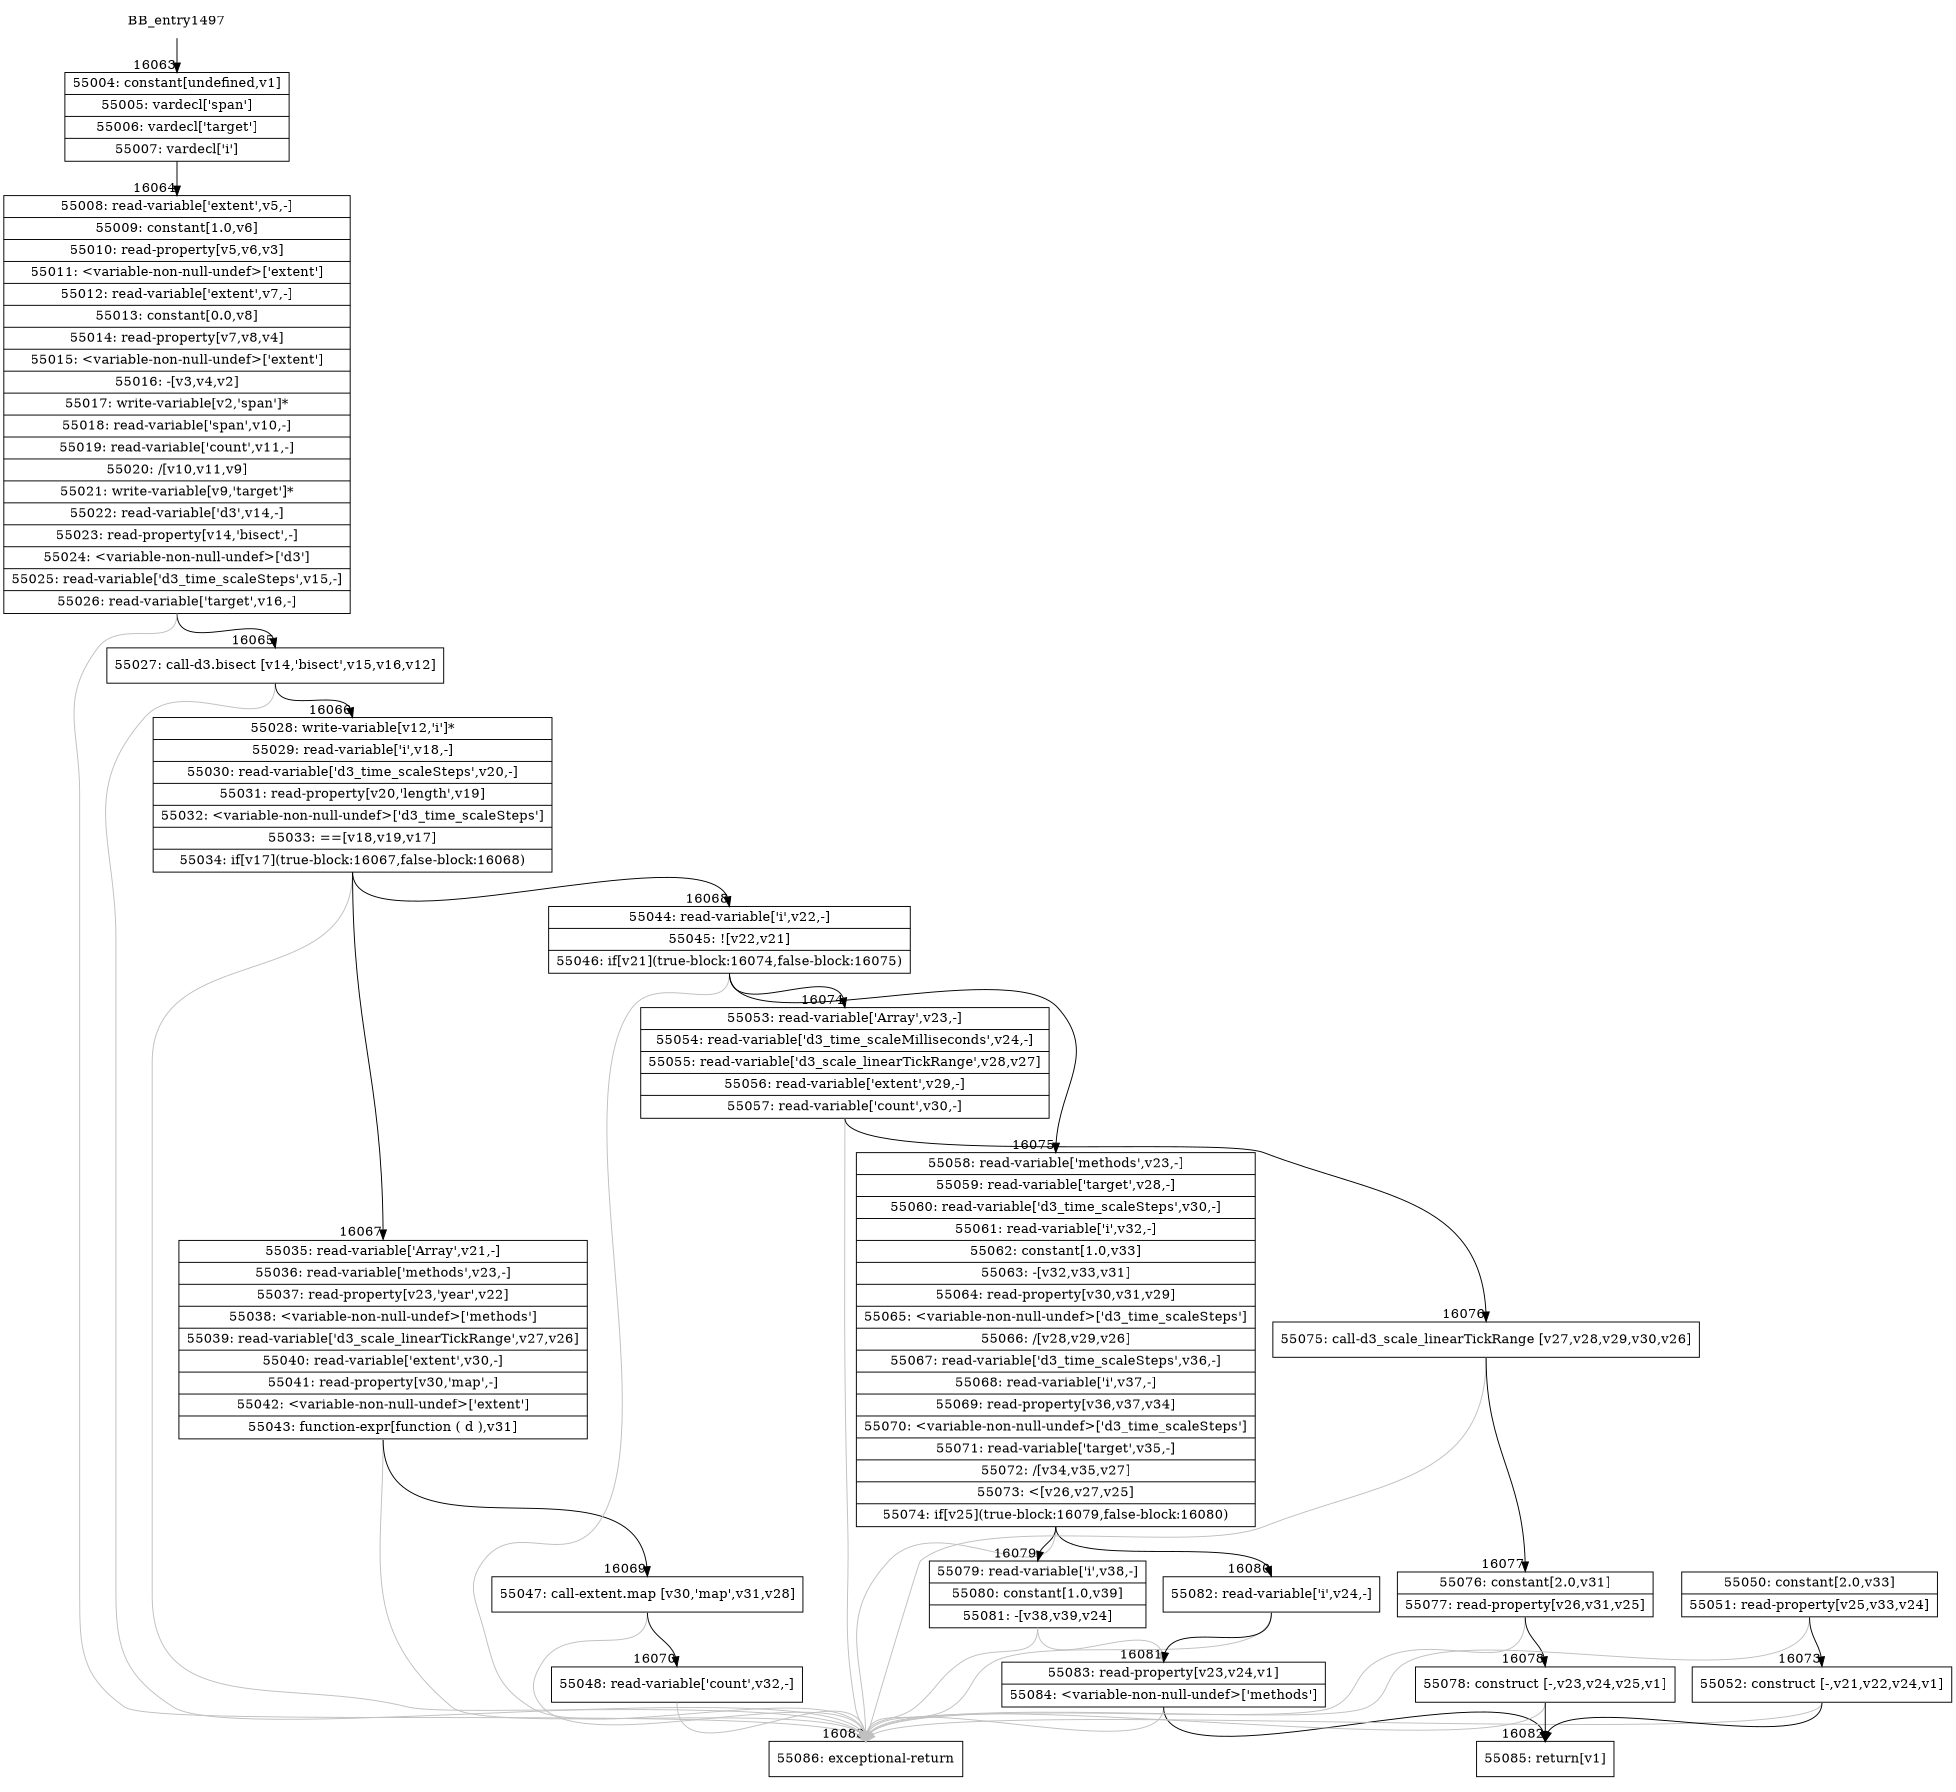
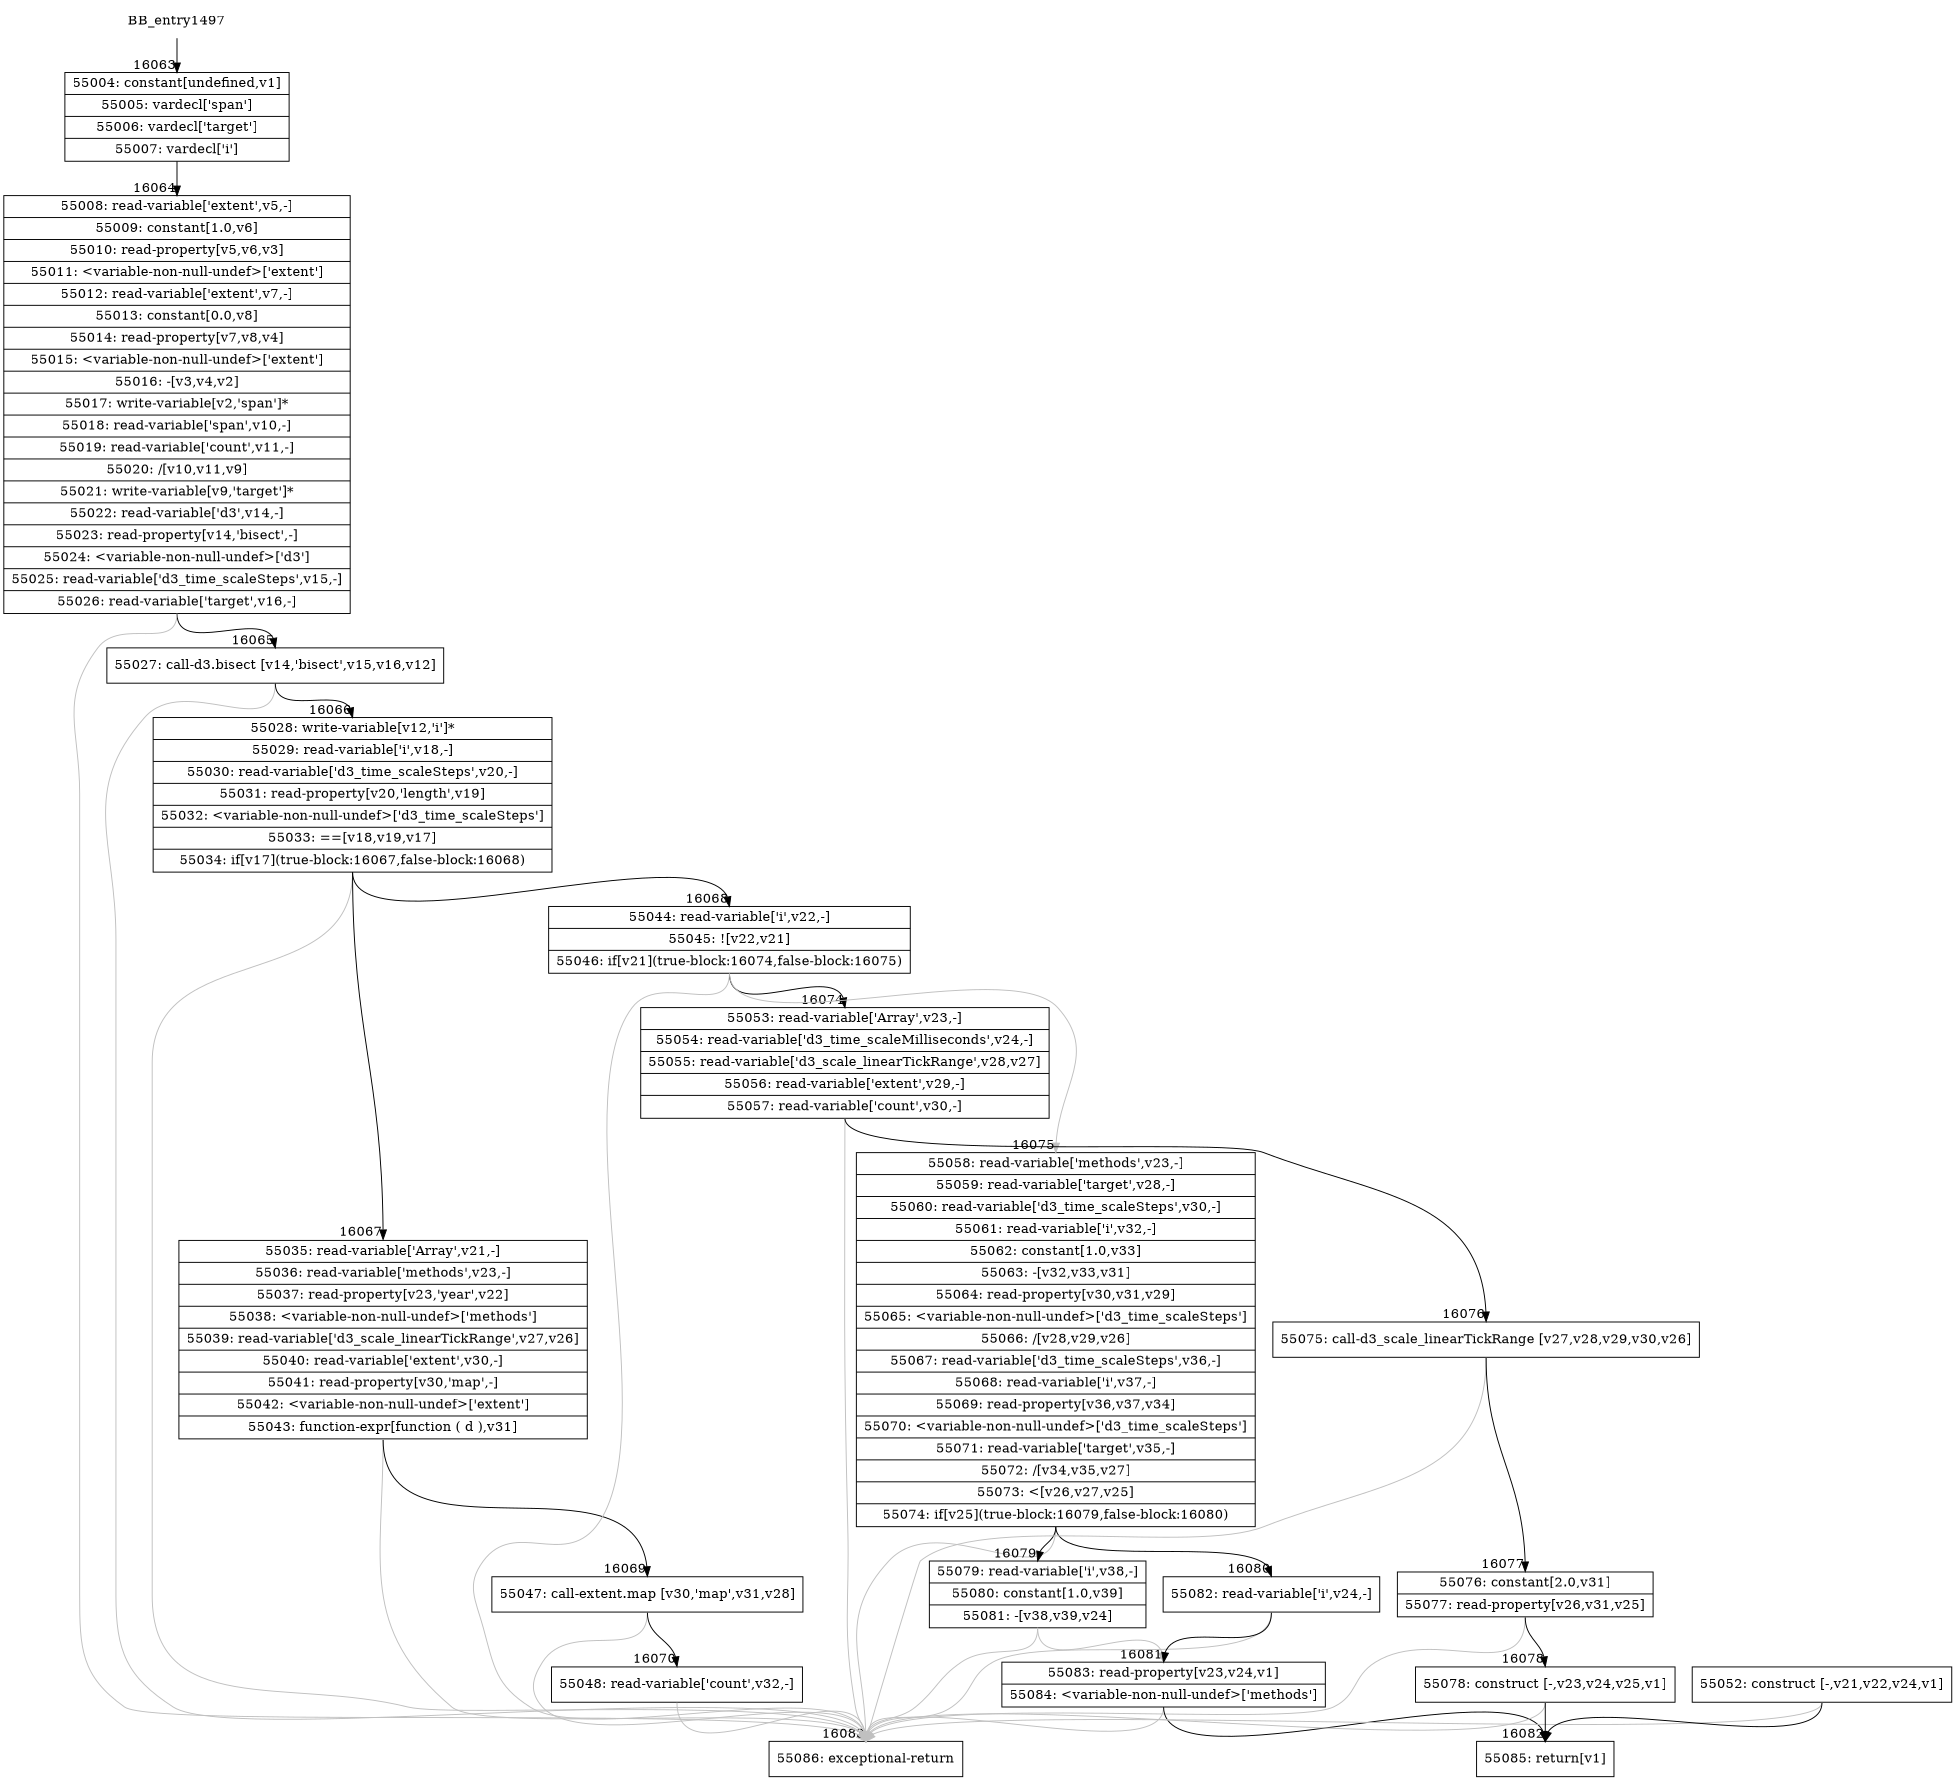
(960, 991) -> (960, 991)
(1810, 1594) -> none
